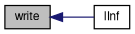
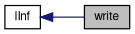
(78, 17) -> (69, 17)
